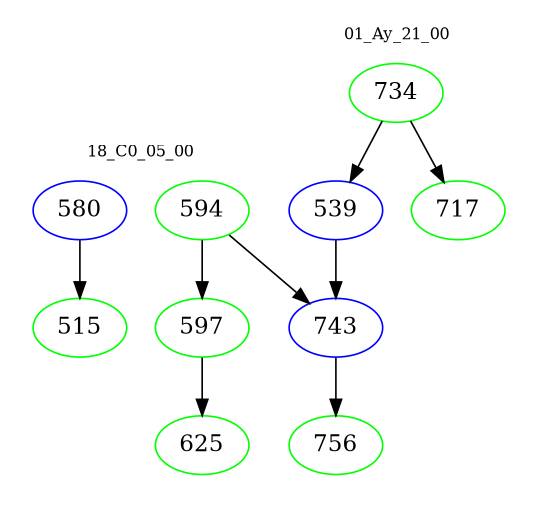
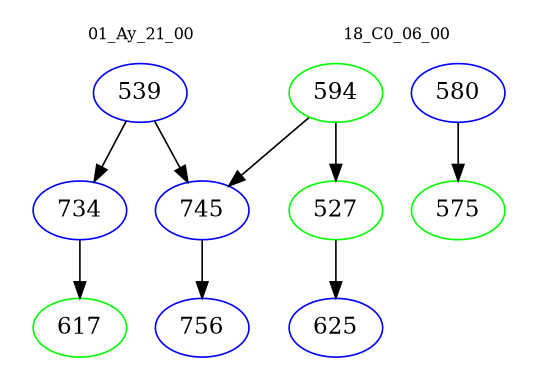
(396, 93) -> (80, 210)
(370, 144) -> (114, 144)
(141, 152) -> (397, 35)
(458, 210) -> (80, 328)
(80, 328) -> (458, 210)
(202, 328) -> (336, 210)
(336, 328) -> (202, 210)
(202, 445) -> (336, 328)
(336, 445) -> (202, 328)
